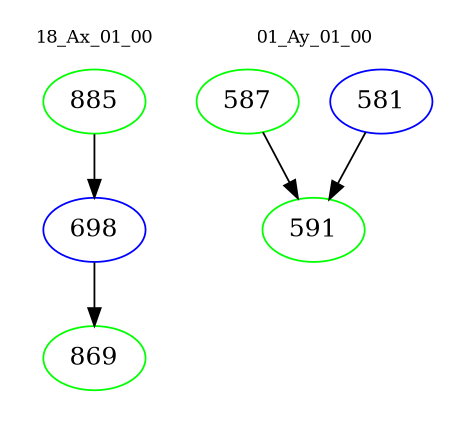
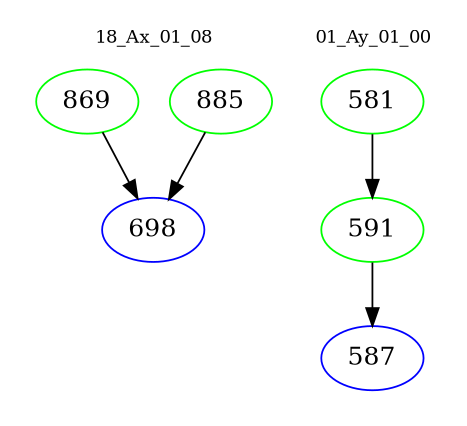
(94, 38) -> (154, 38)
(248, 102) -> (372, 358)
(381, 102) -> (372, 102)
(276, 157) -> (372, 285)
(94, 285) -> (116, 157)
